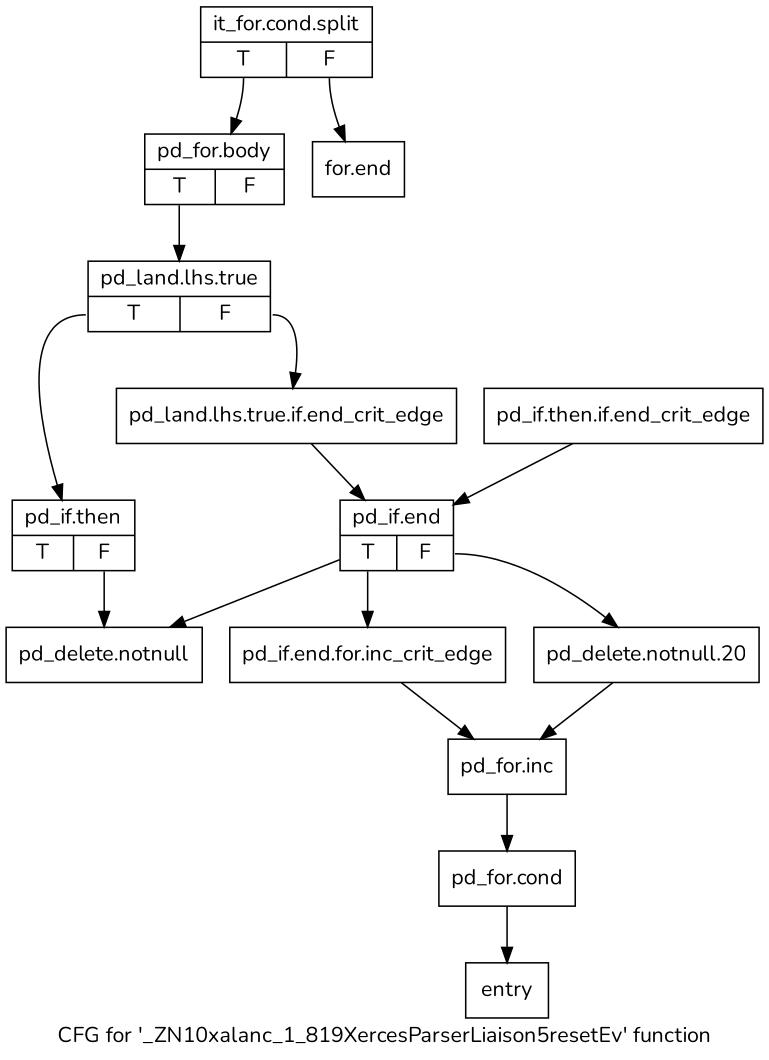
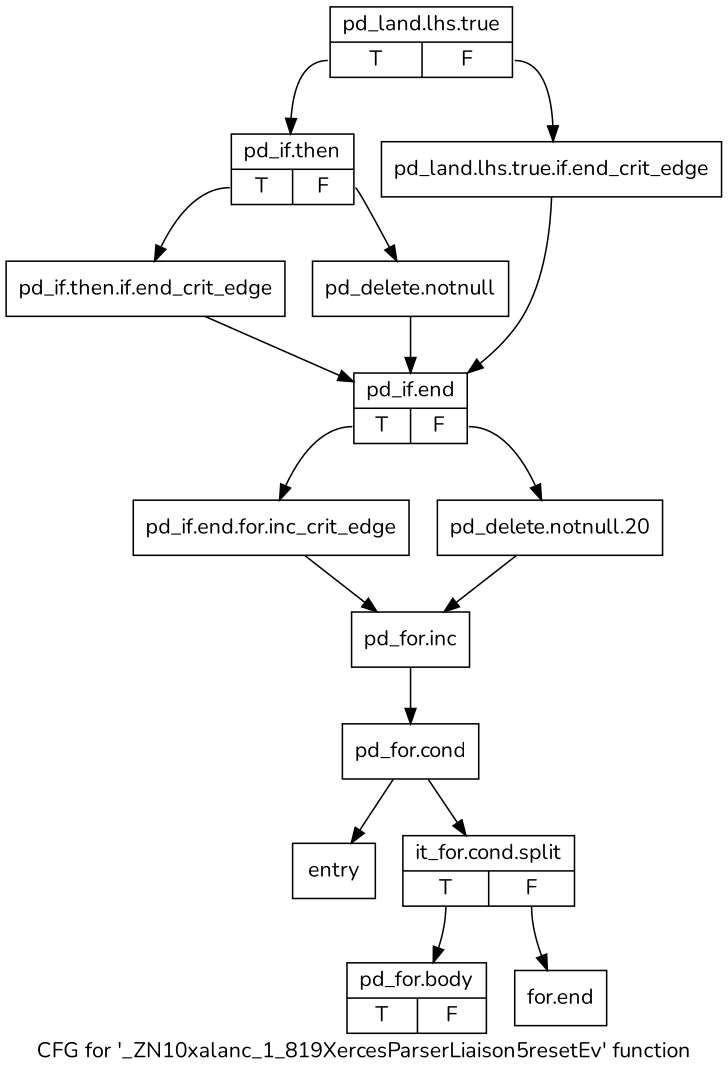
none -> (188, 207)
(179, 225) -> none
(262, 591) -> (411, 337)
none -> (443, 801)
